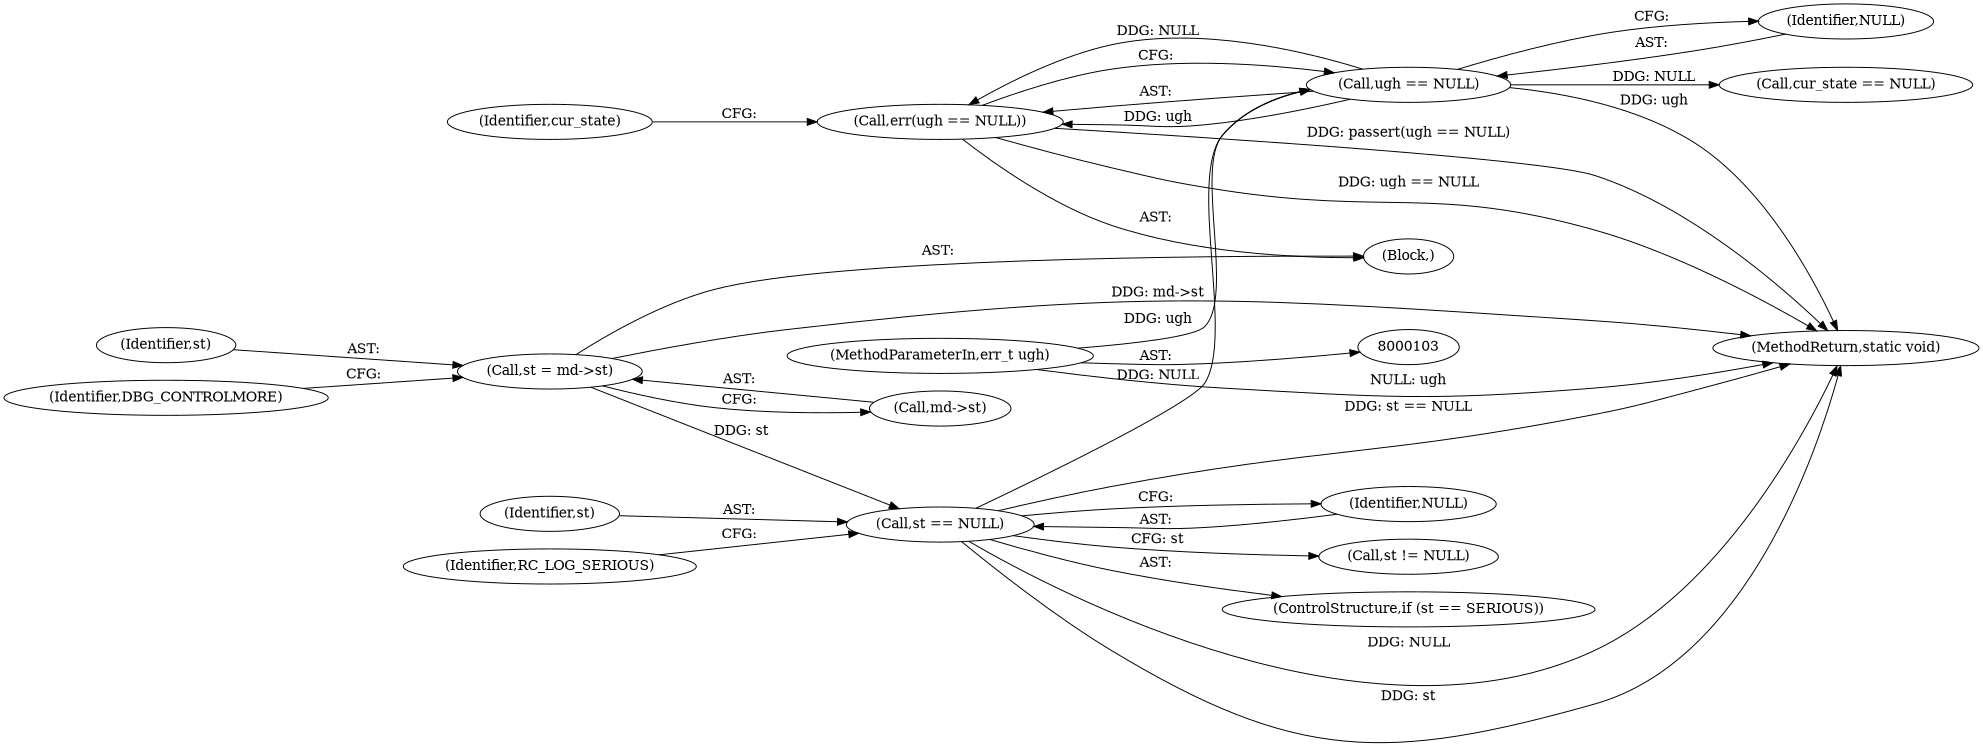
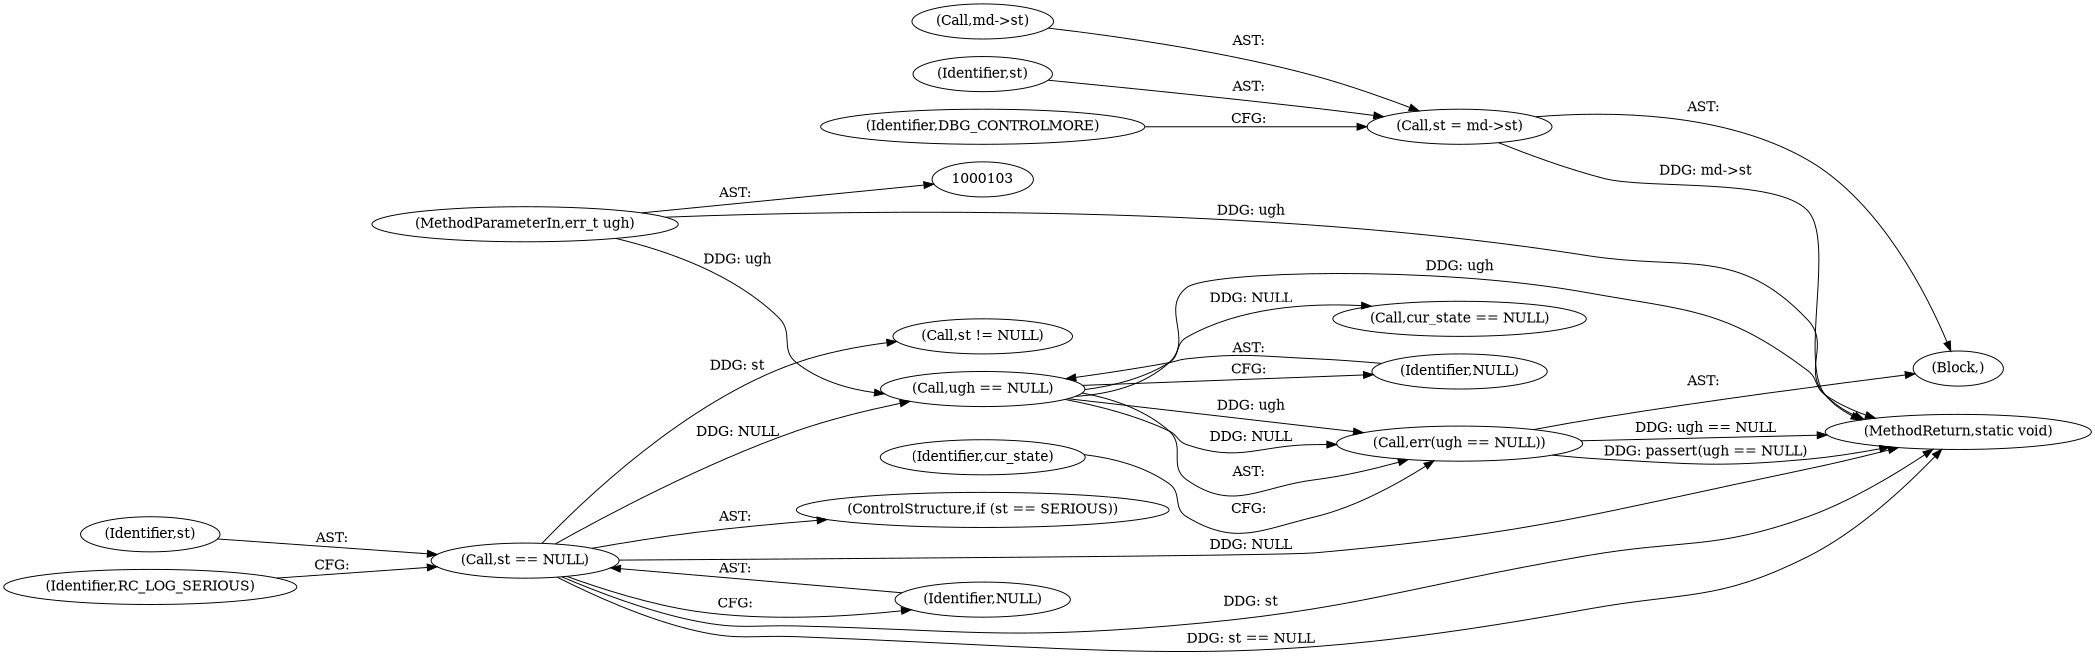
(1151, 65) -> none
(1409, 347) -> (983, 179)
(1409, 381) -> (1251, 211)
(731, 409) -> none
(740, 446) -> none
(1158, 540) -> (737, 366)
